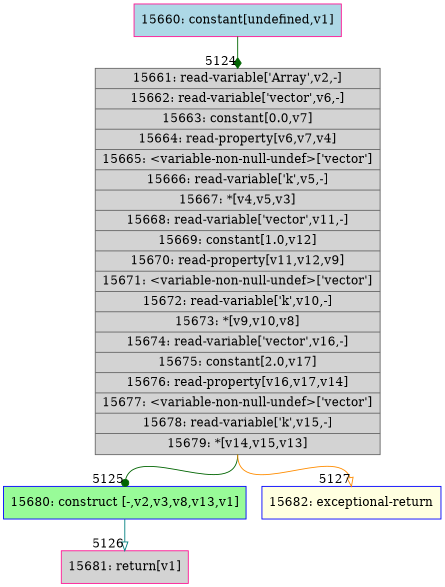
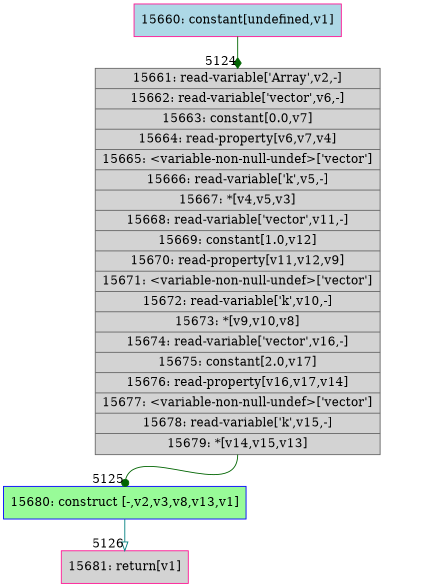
(351, 503) -> none
